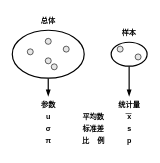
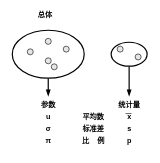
(48, 21) -> (45, 15)
(129, 33) -> none
